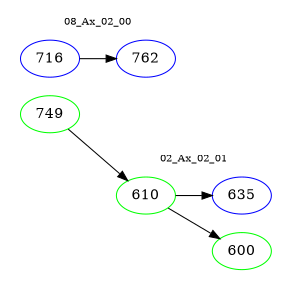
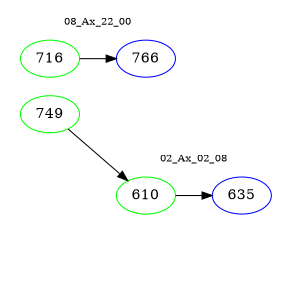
(98, 22) -> (98, 22)
(50, 59) -> (50, 59)
(146, 59) -> (146, 59)
(194, 159) -> (194, 159)
(242, 251) -> none
